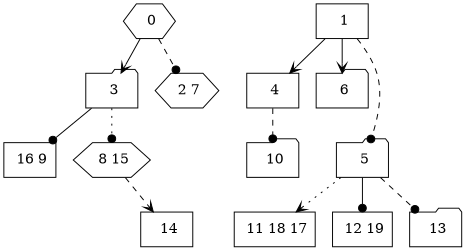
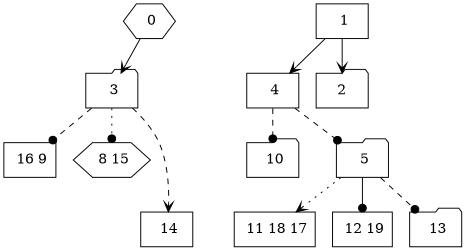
(379, 85) -> (315, 123)
(187, 91) -> none
(342, 91) -> (342, 91)
(74, 123) -> (74, 123)
(136, 191) -> (162, 150)
